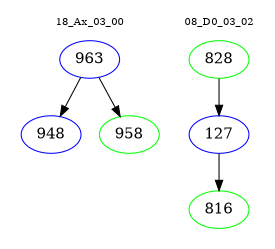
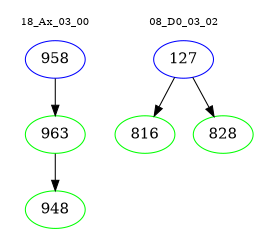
(90, 59) -> (55, 135)
(107, 92) -> (55, 92)
(219, 92) -> (201, 92)
(51, 135) -> (55, 210)
(129, 135) -> (55, 59)
